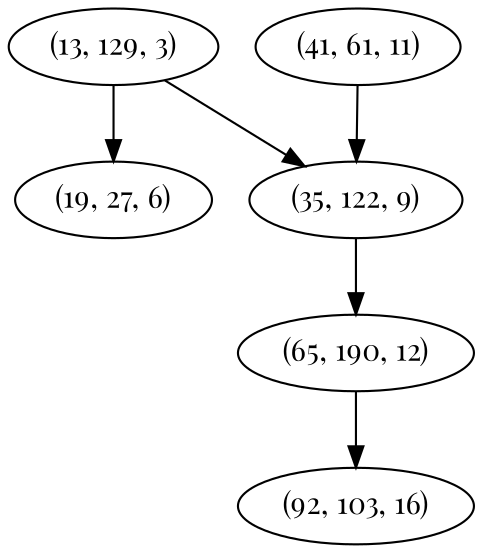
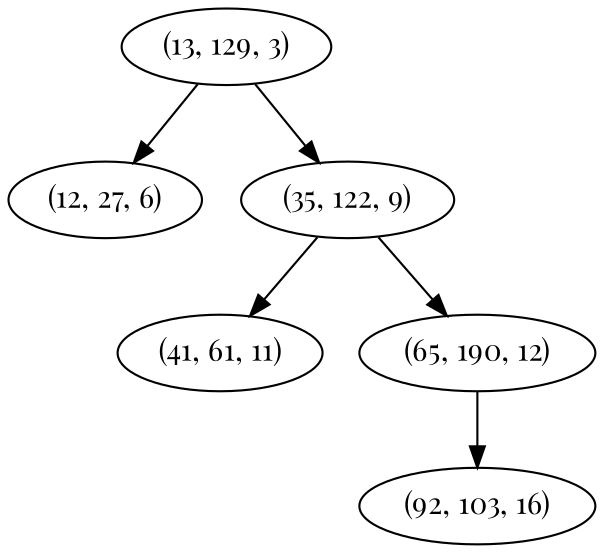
(357, 113) -> (291, 268)
(114, 200) -> (105, 200)
